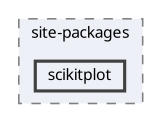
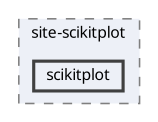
(81, 34) -> (79, 34)
